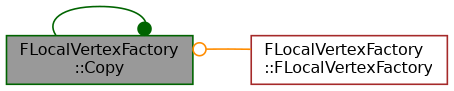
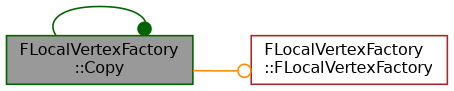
(228, 49) -> (215, 71)
